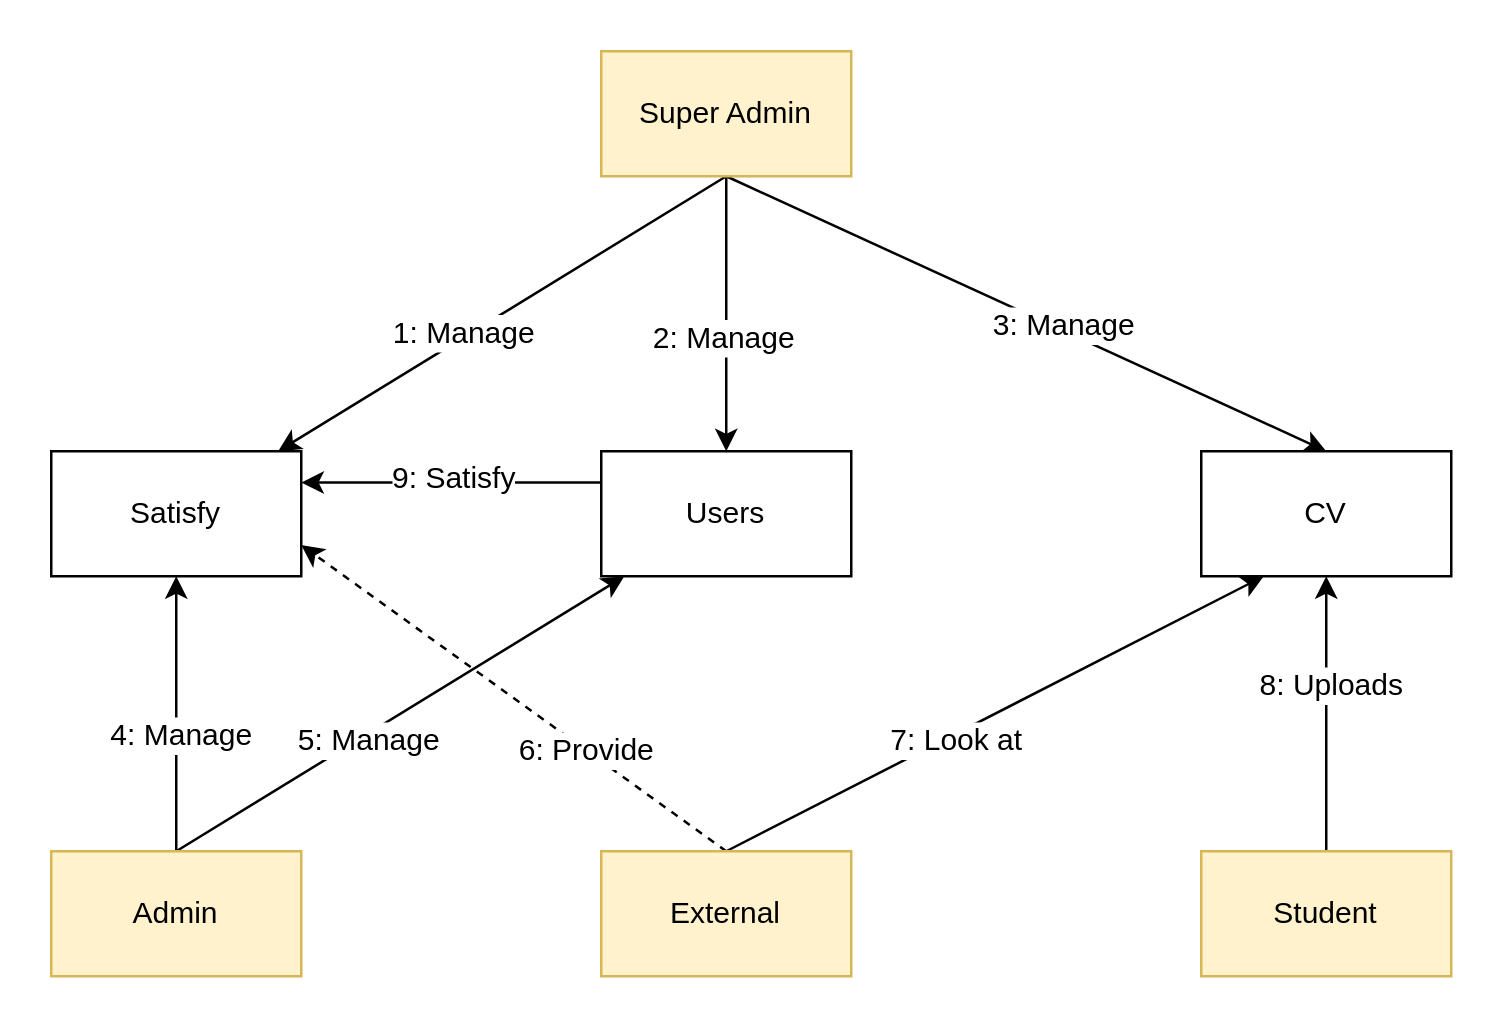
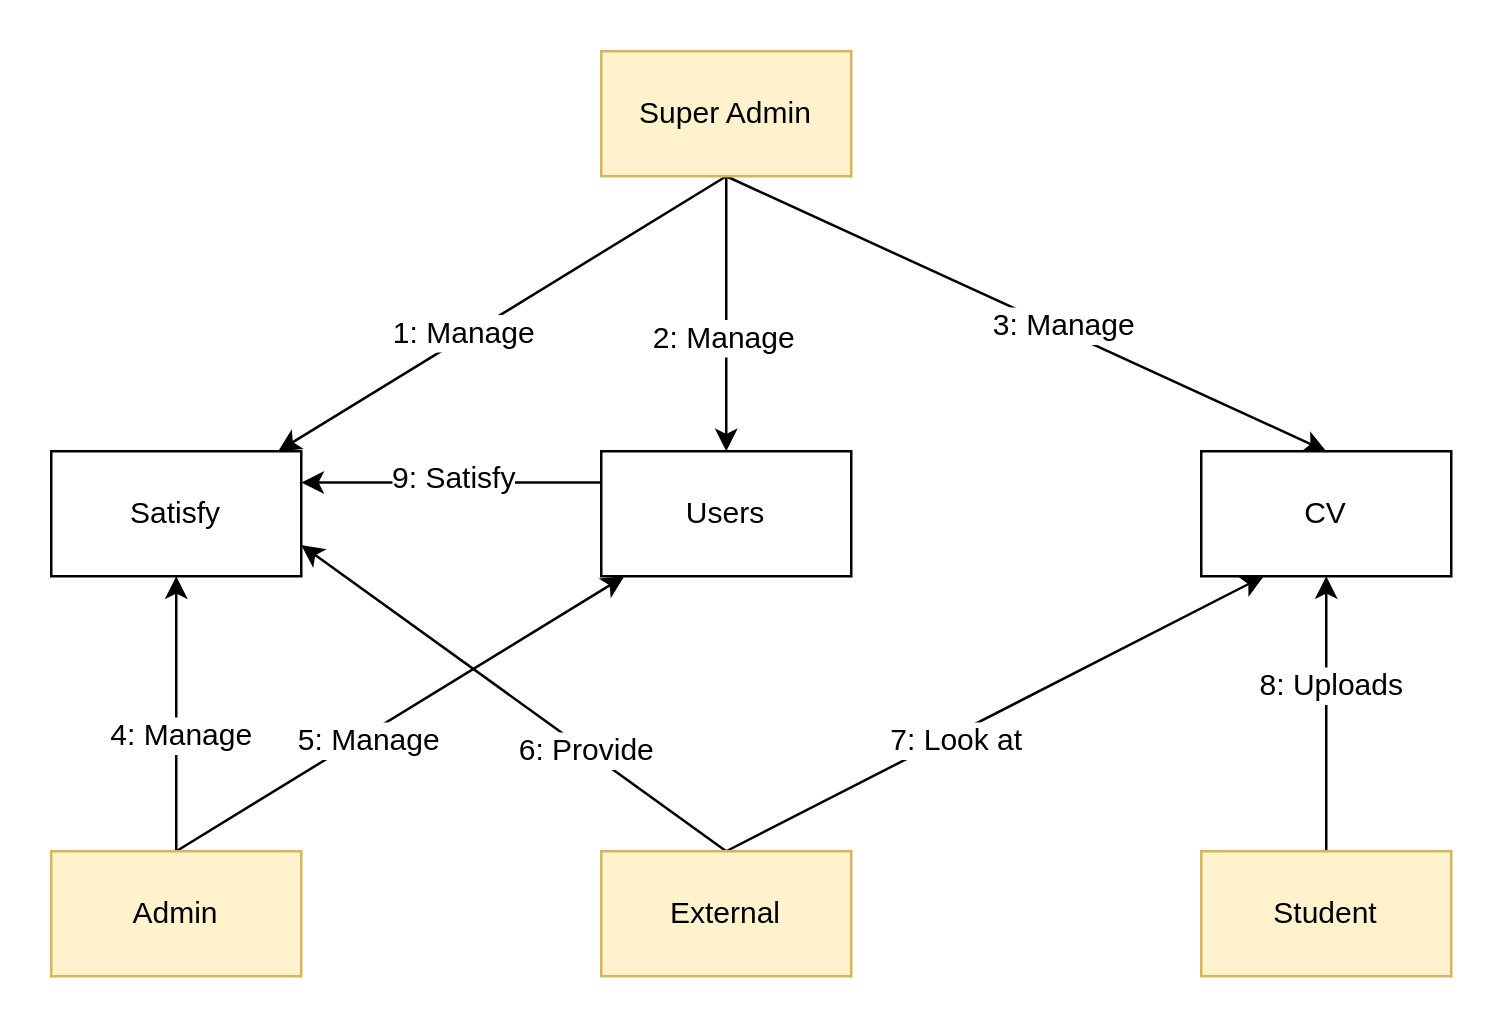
(392, 611) -> (392, 611)
